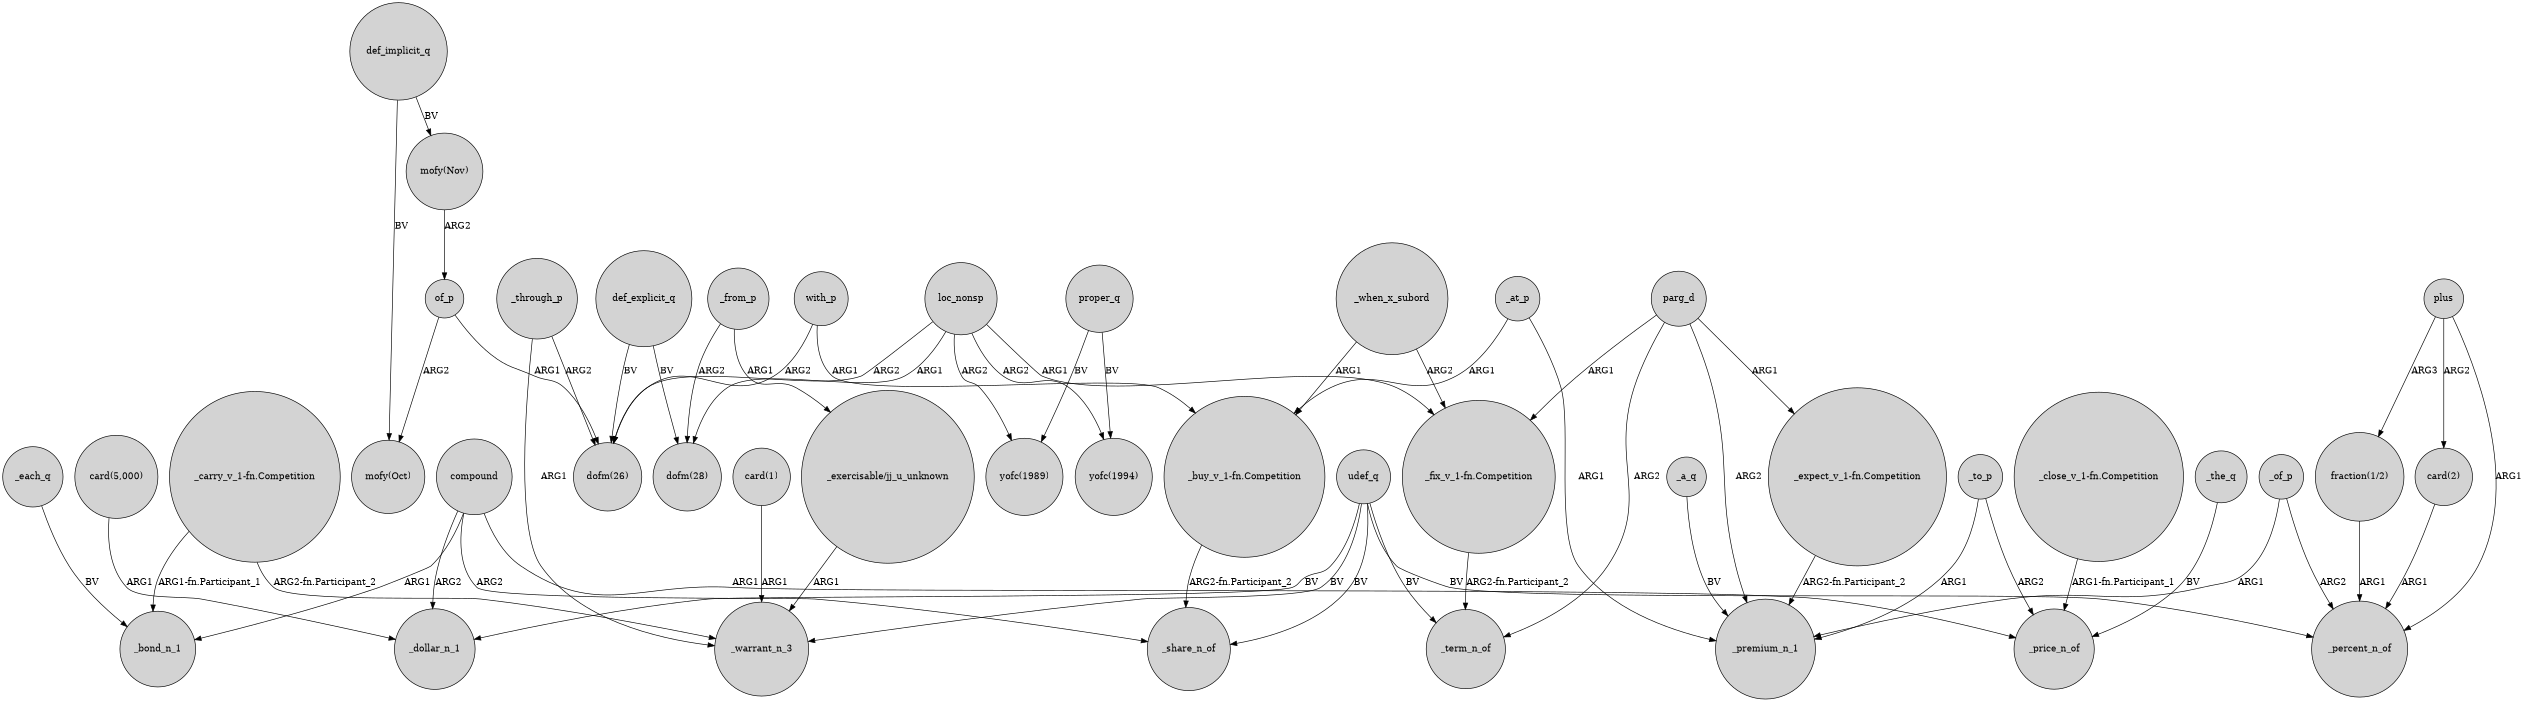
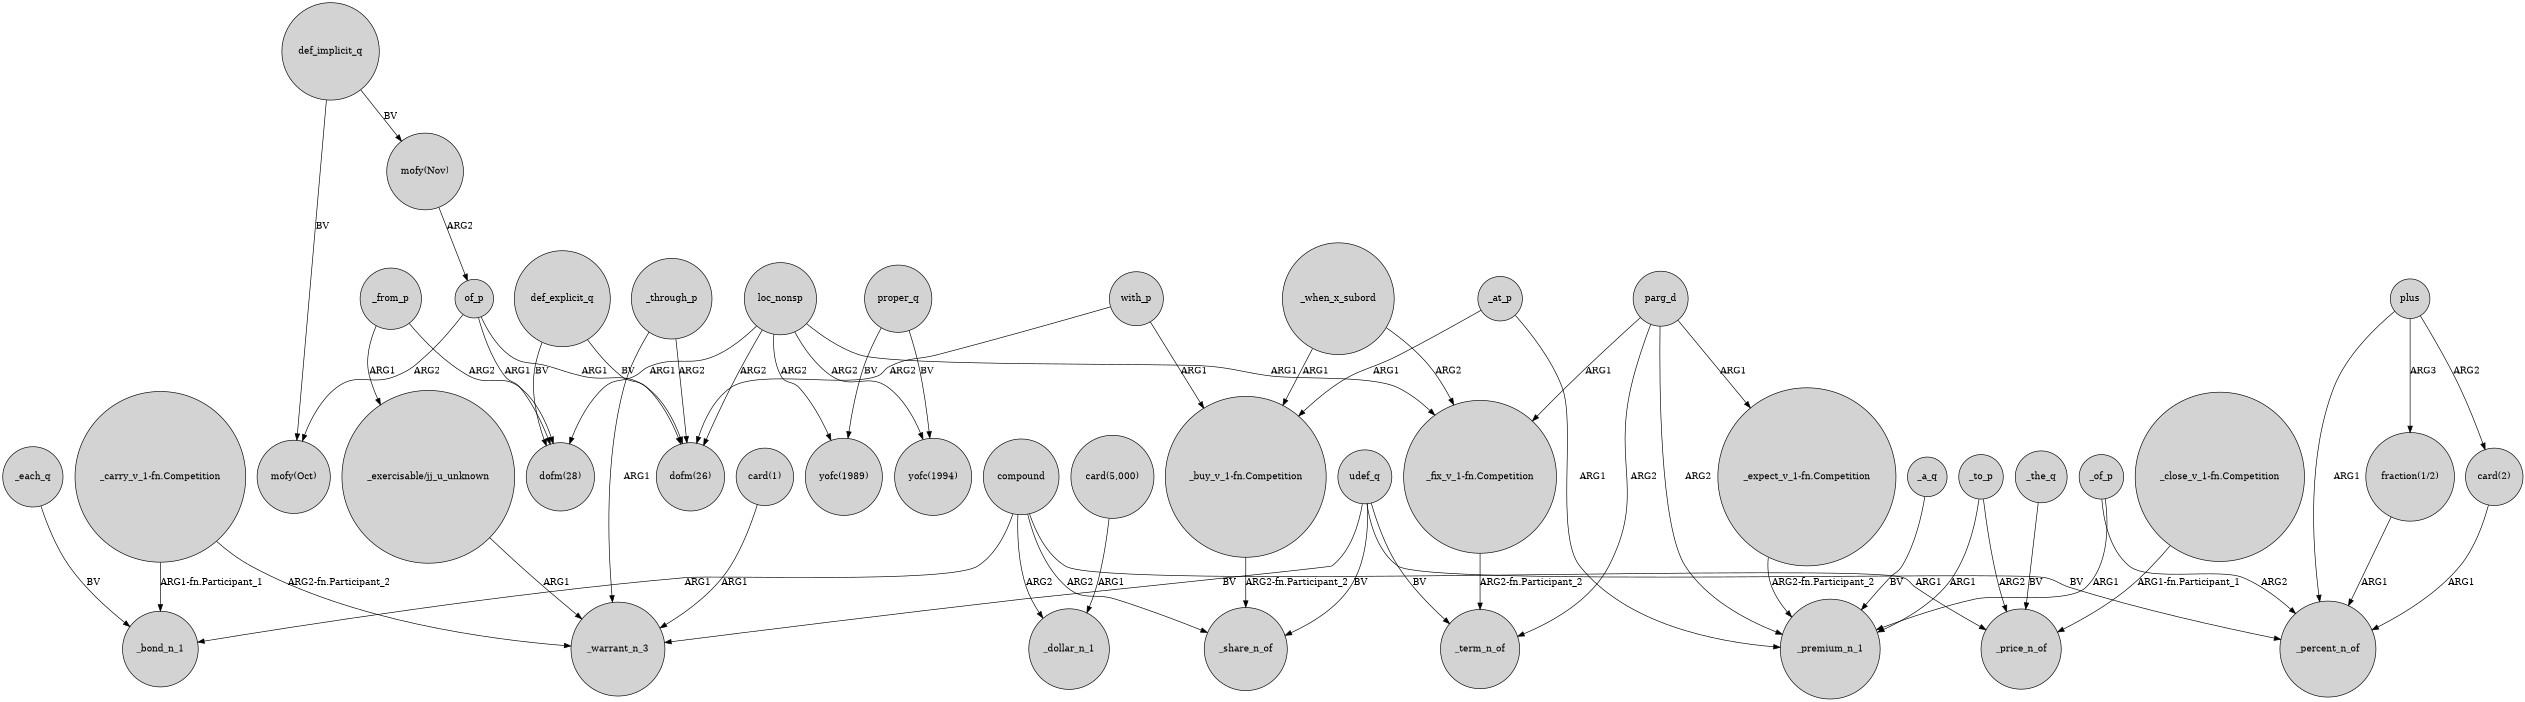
none -> (504, 376)
(942, 597) -> none
